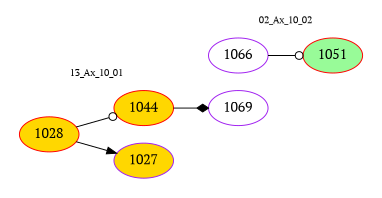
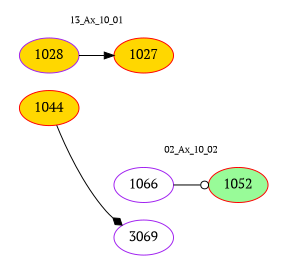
(333, 55) -> (238, 185)
(238, 108) -> (144, 238)
(93, 122) -> none
(49, 134) -> (49, 55)
(144, 161) -> (144, 55)
